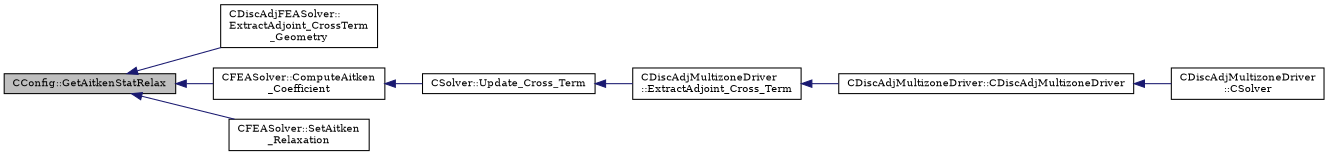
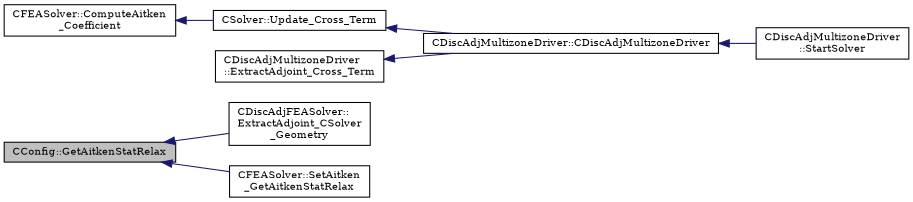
(299, 26) -> (300, 124)
(200, 84) -> none
(619, 84) -> (425, 31)
(1248, 84) -> (832, 43)
(299, 135) -> (300, 181)
